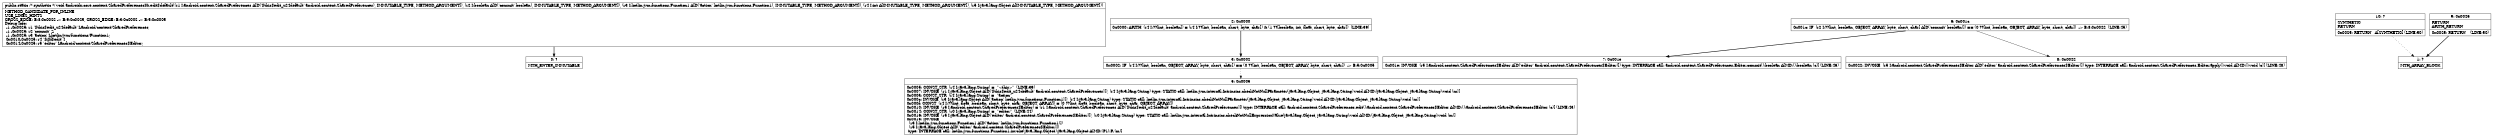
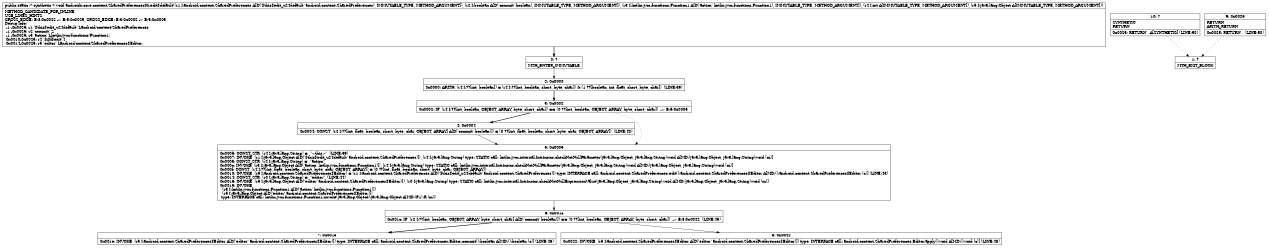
(2439, 45) -> (1214, 45)
(2420, 66) -> (1195, 66)
none -> (554, 72)
none -> (466, 129)
none -> (554, 204)
